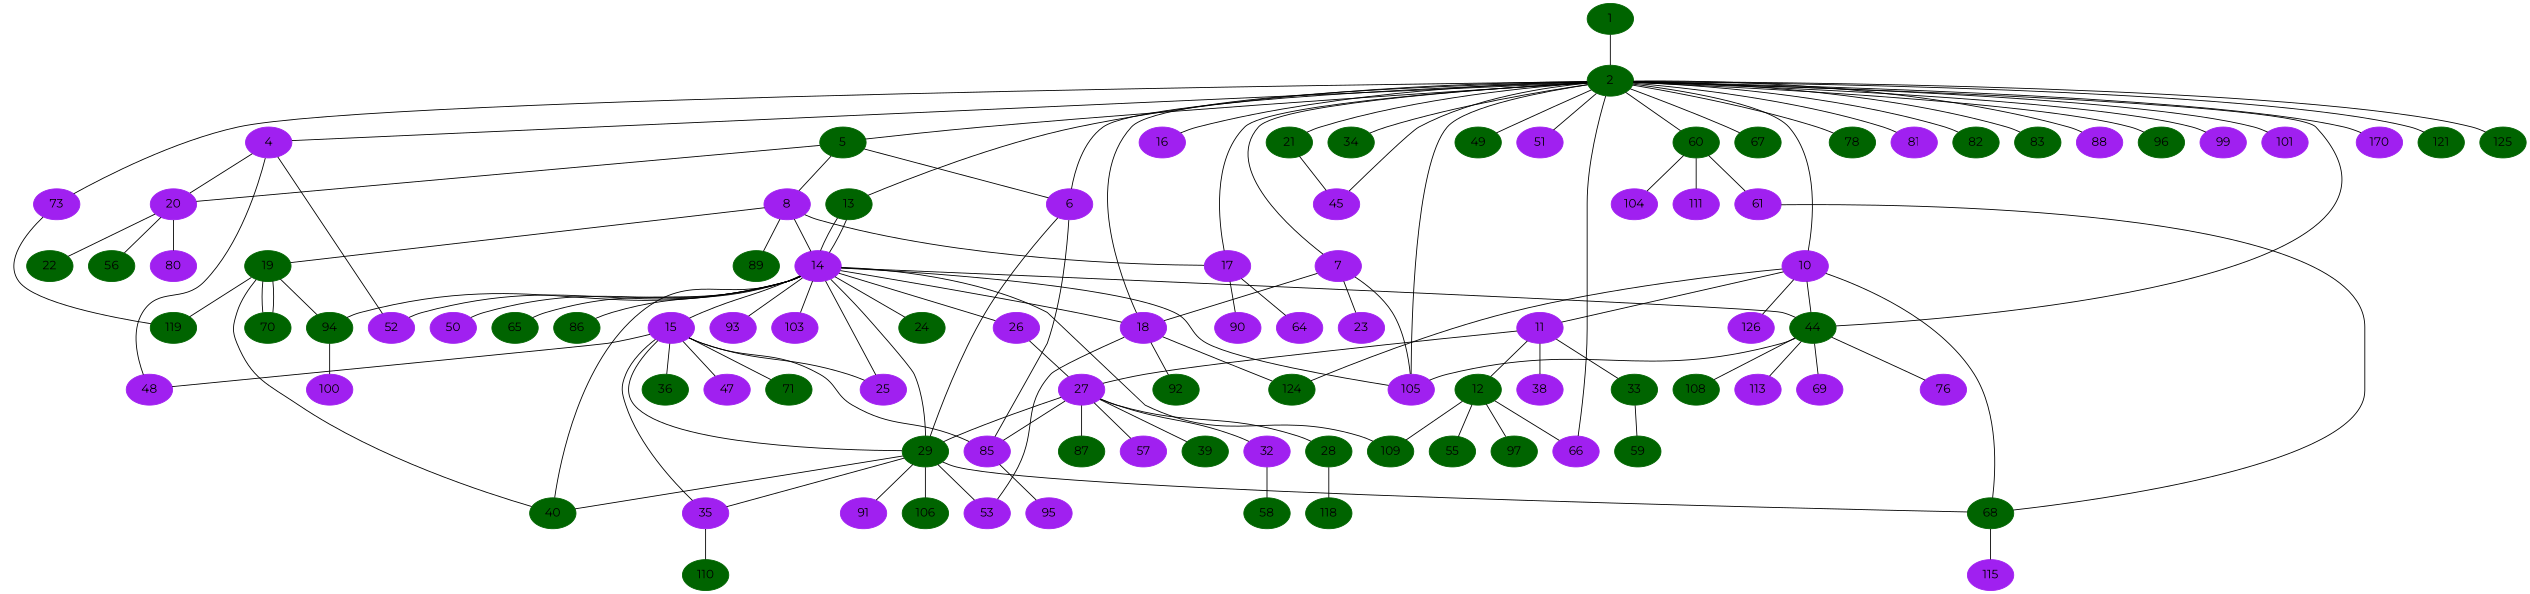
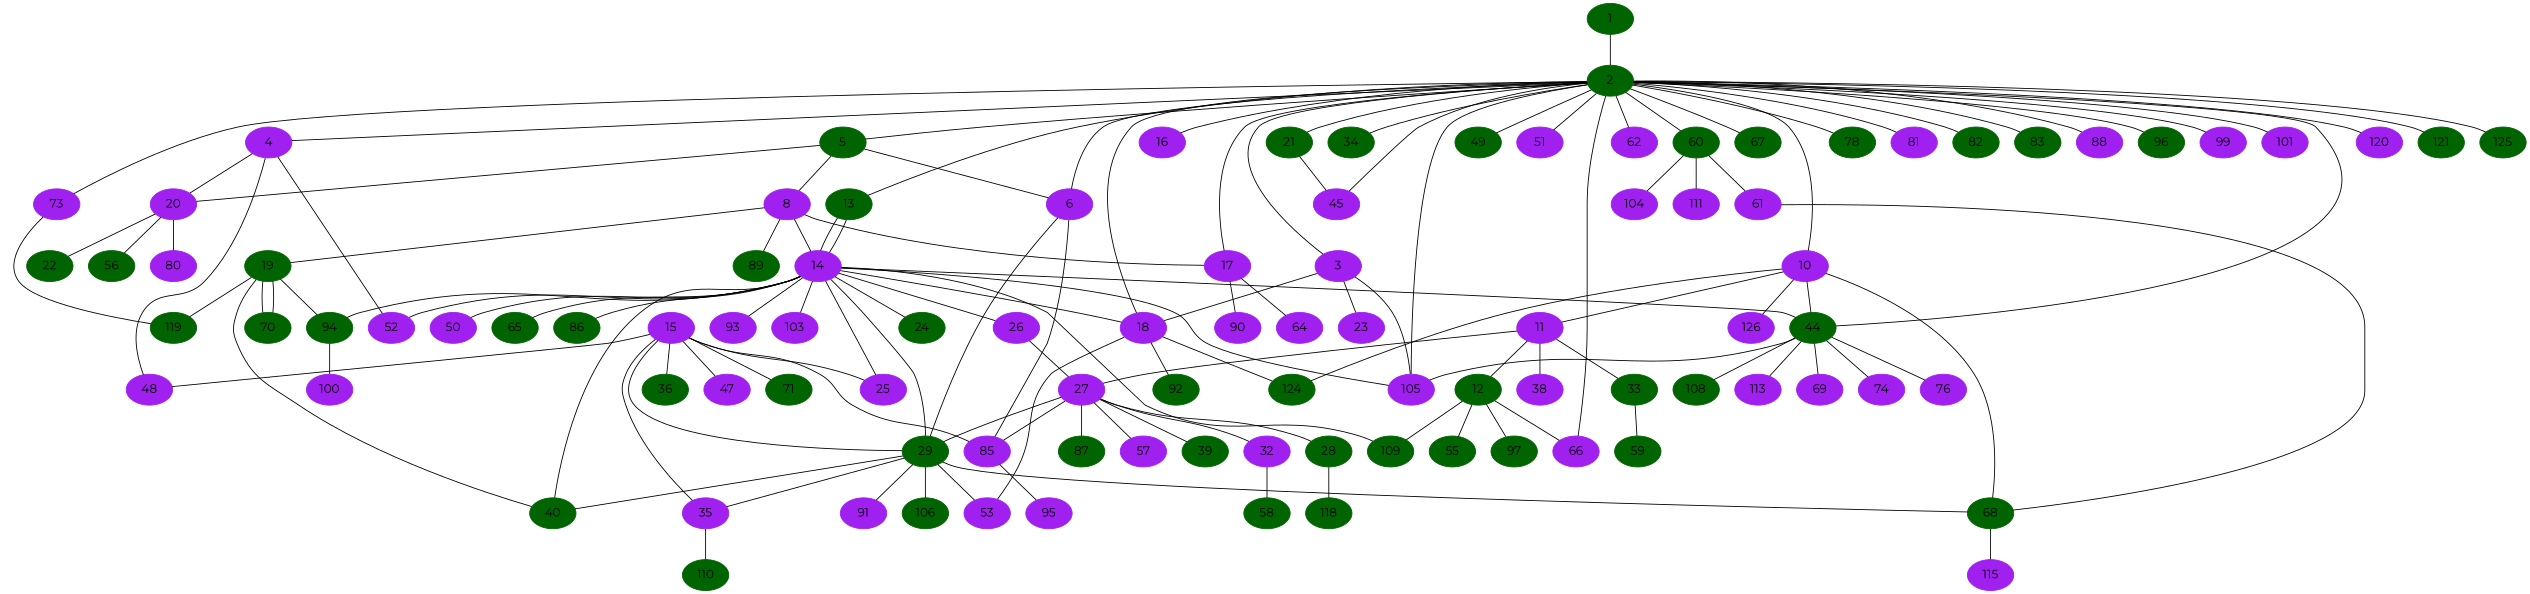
none -> (1634, 142)
(2379, 142) -> (2379, 142)
(1338, 266) -> (1338, 266)
(739, 299) -> none
none -> (1882, 390)
